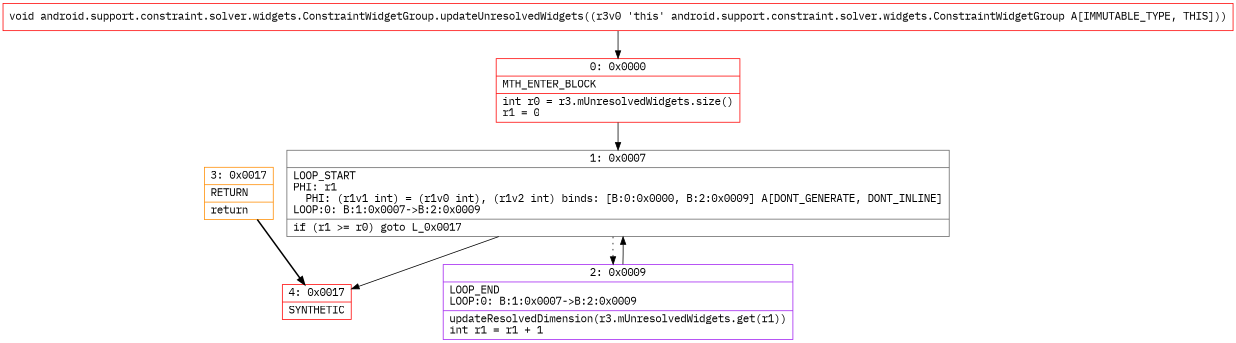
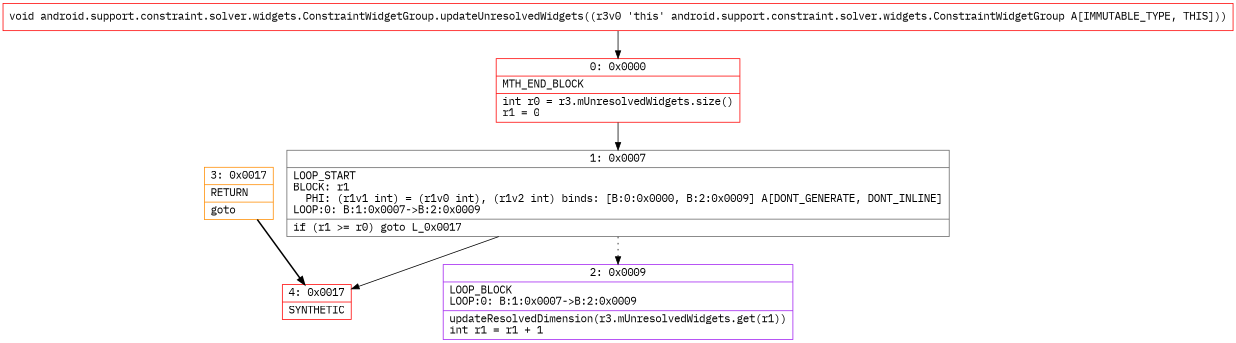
(549, 84) -> (543, 84)
(318, 187) -> (324, 187)
(229, 210) -> (223, 210)
(623, 254) -> none
(475, 290) -> (481, 290)
